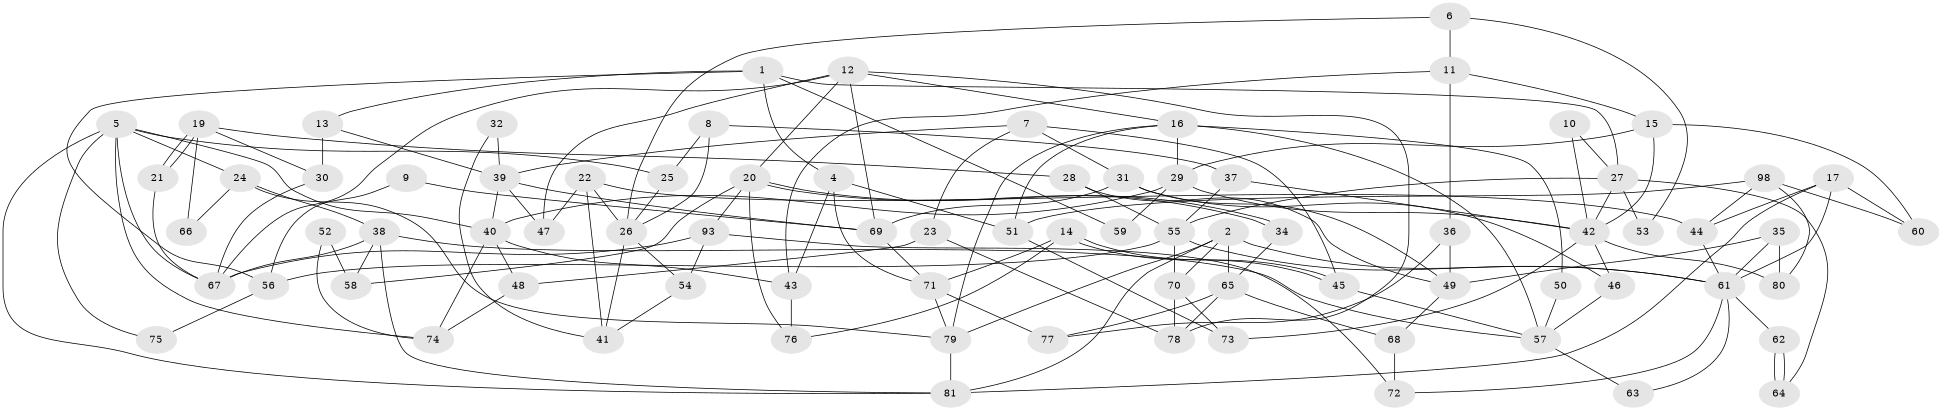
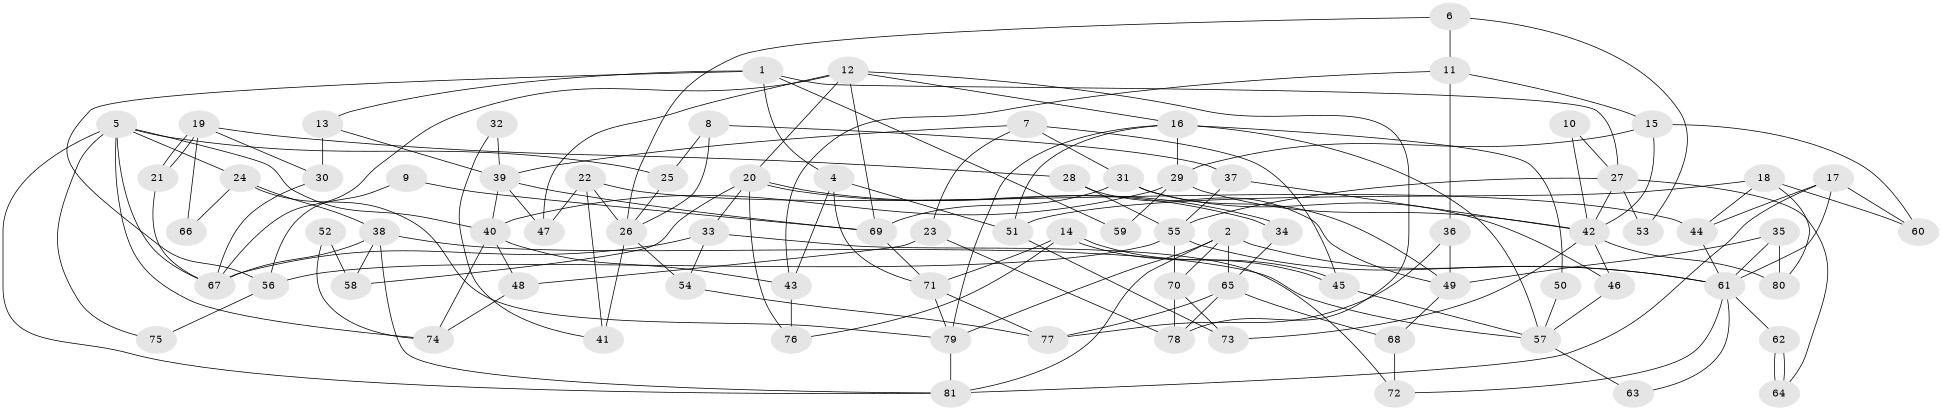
(1764, 178) -> (1764, 178)
(709, 232) -> (709, 232)
(644, 313) -> (867, 312)
